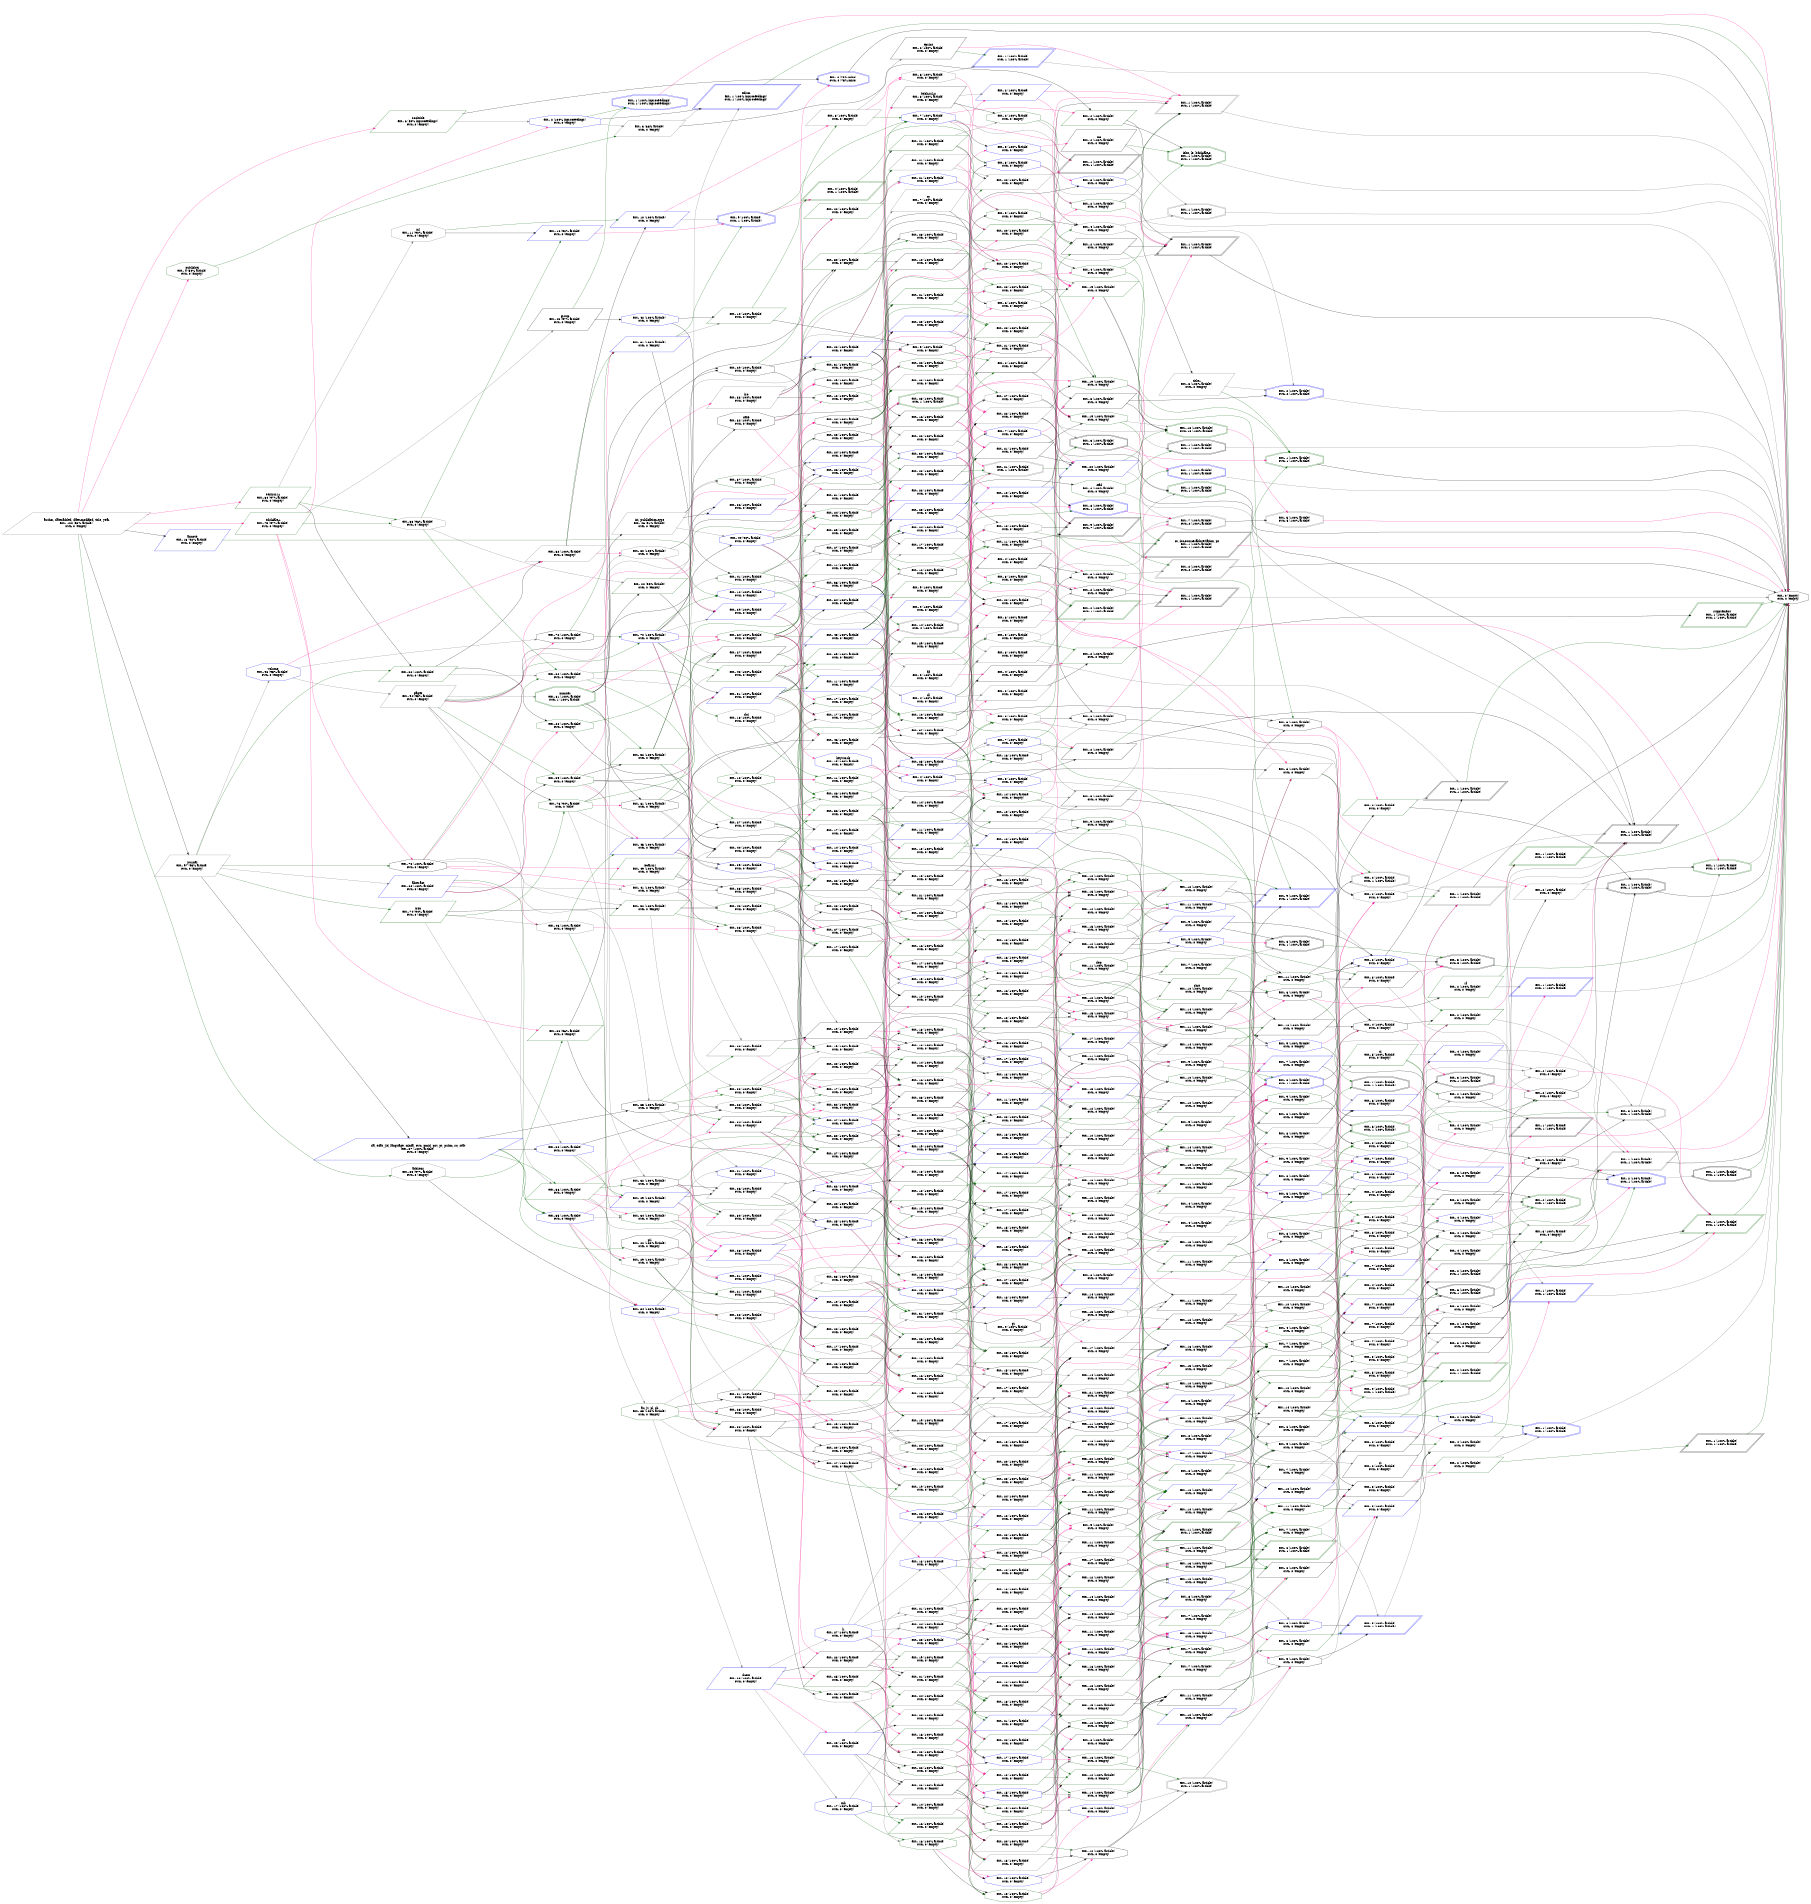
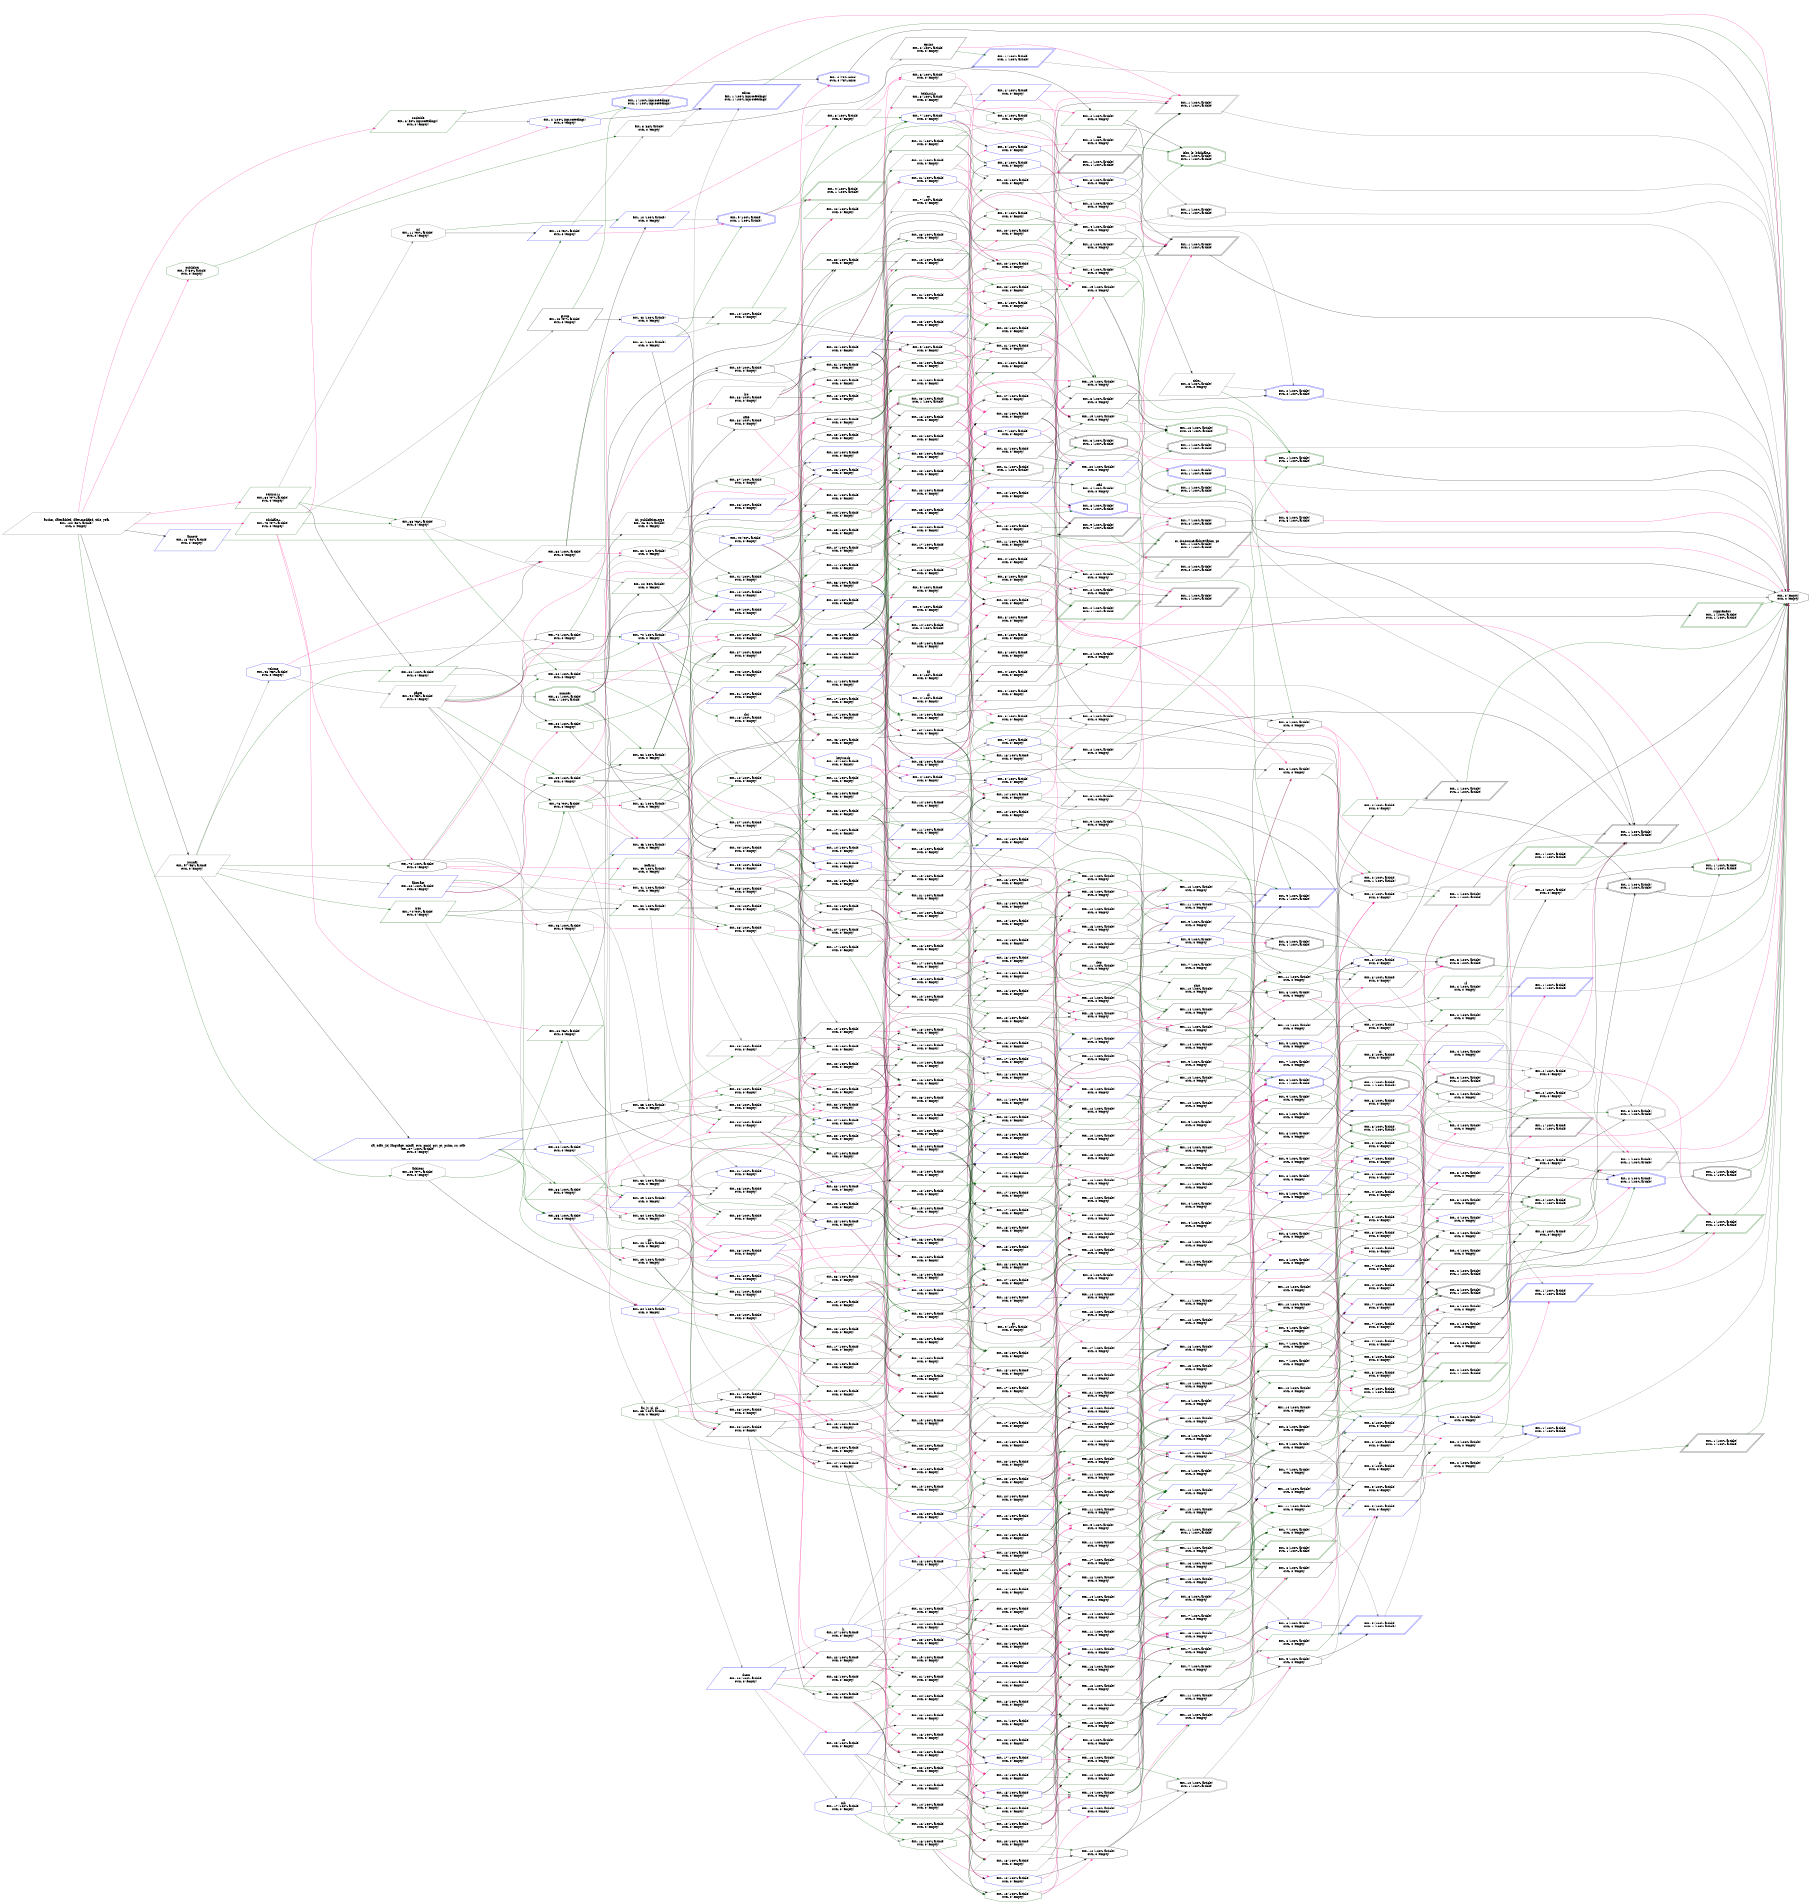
(611, 125) -> (609, 179)
(565, 805) -> (565, 805)
